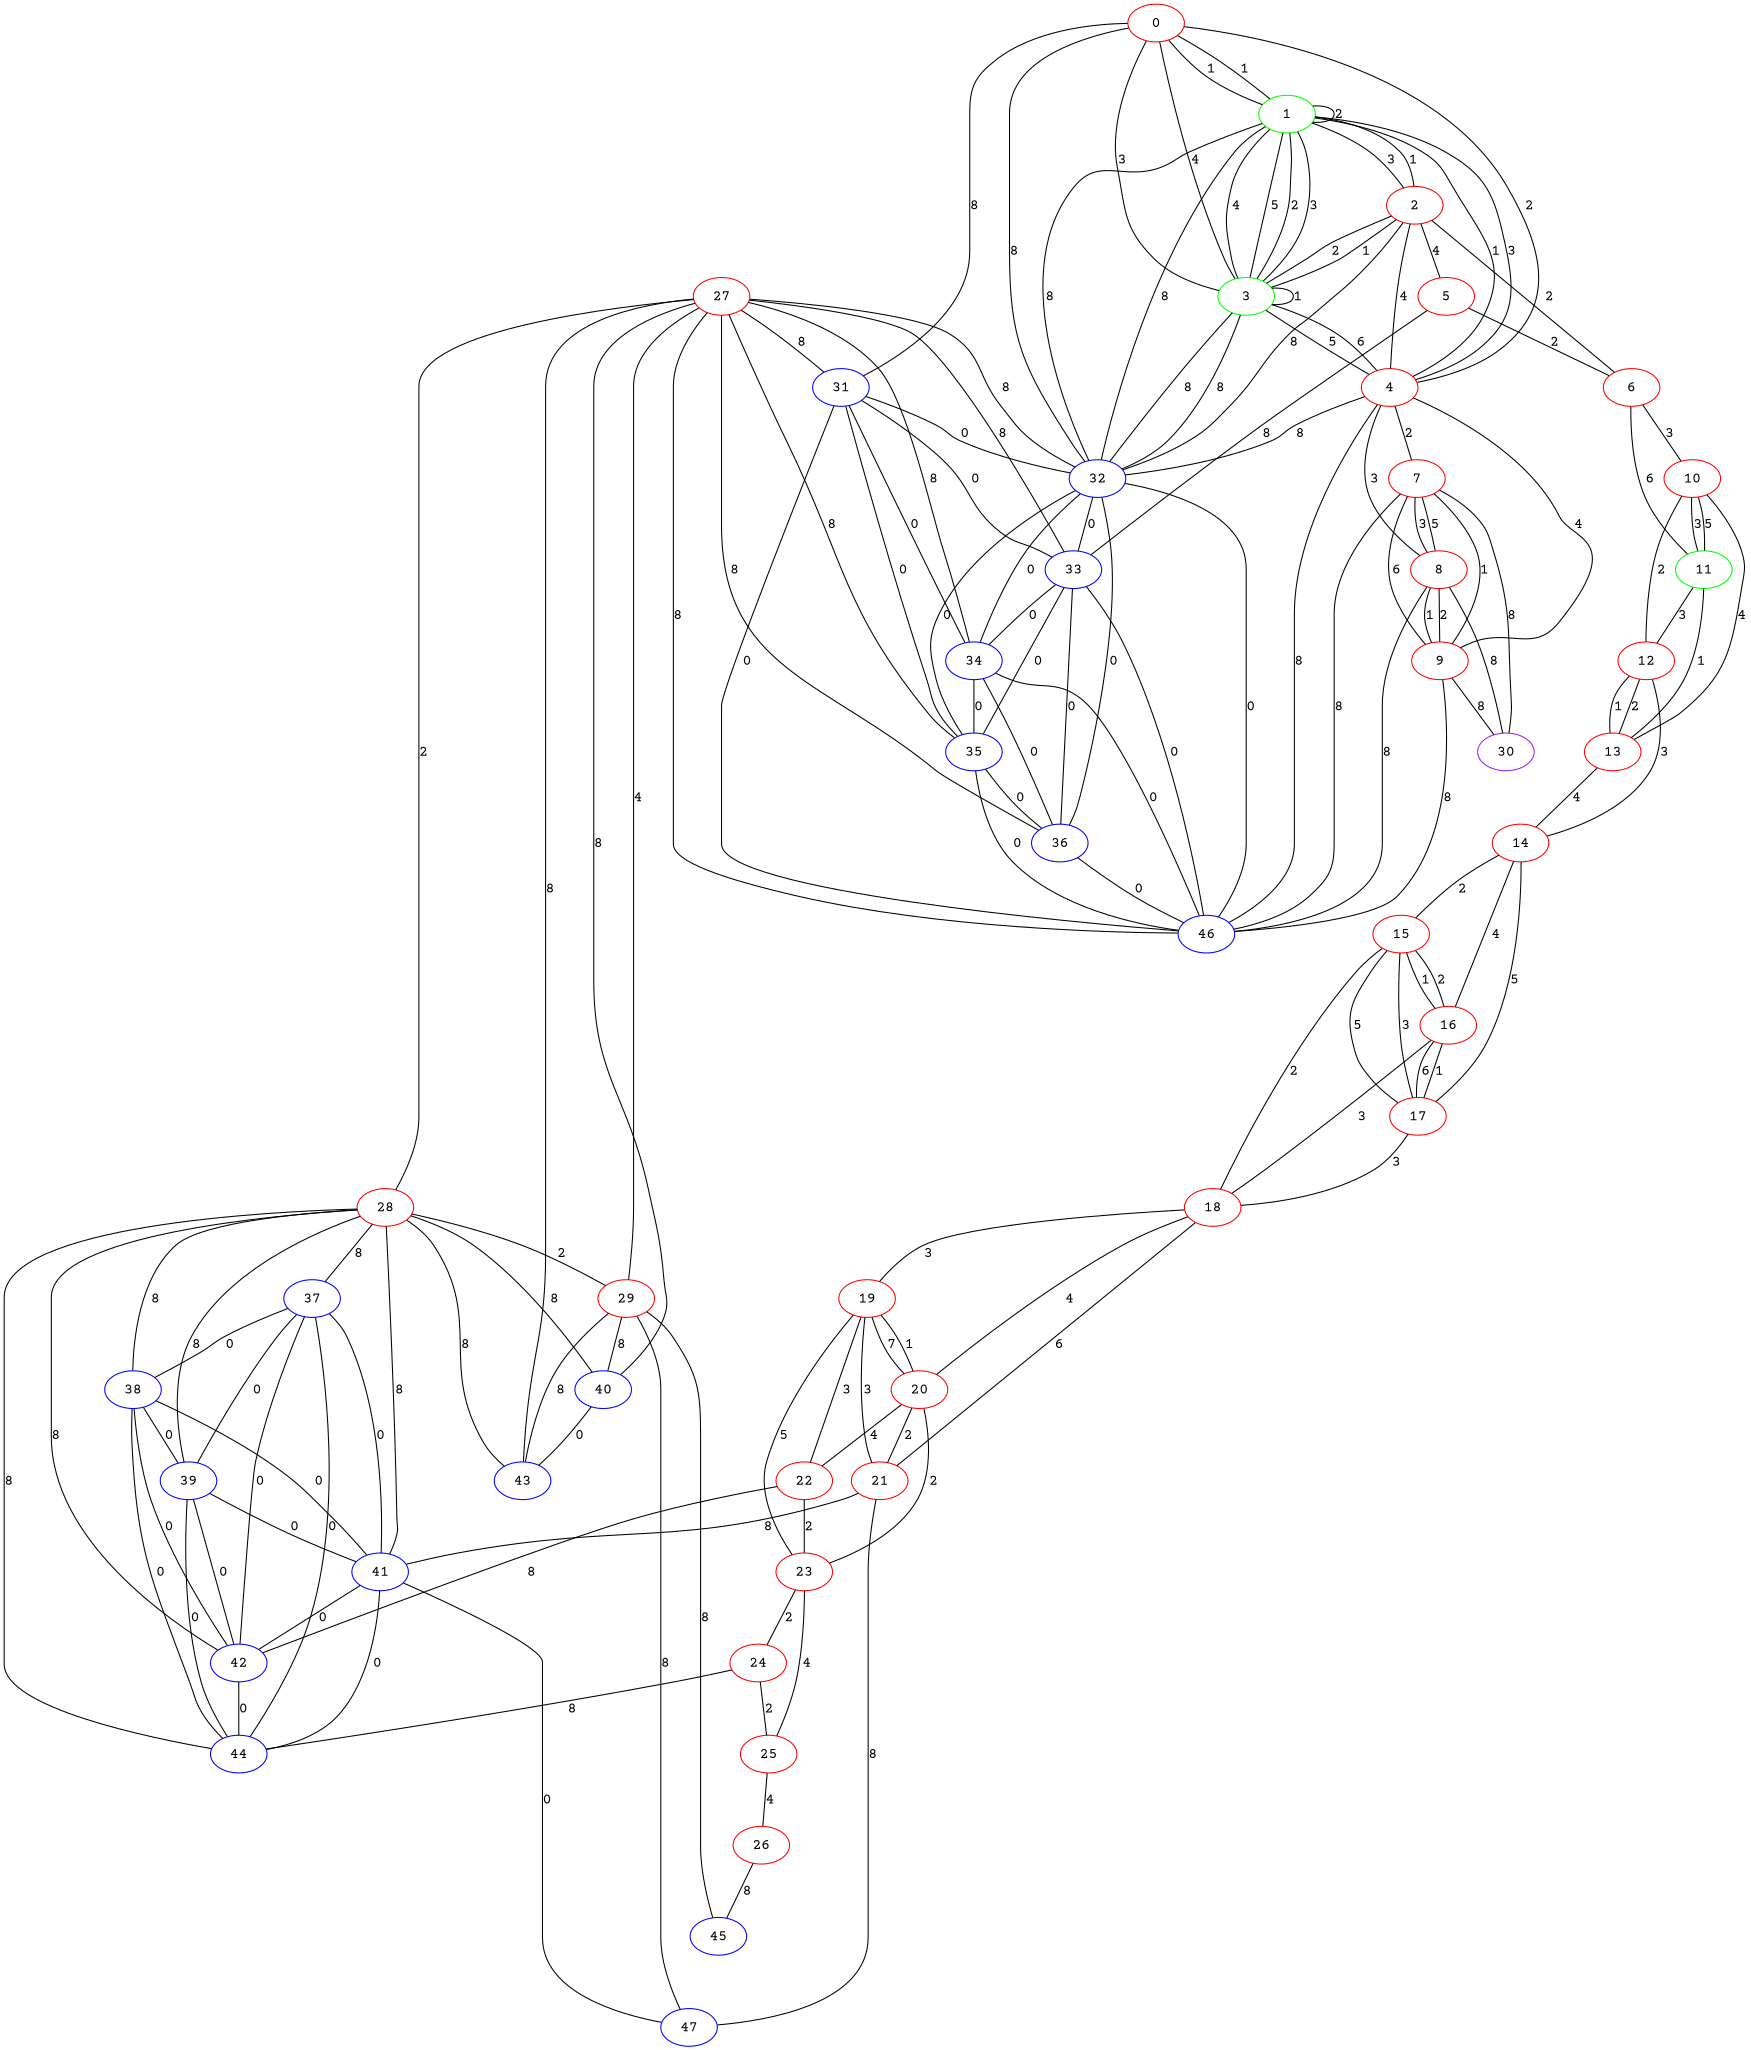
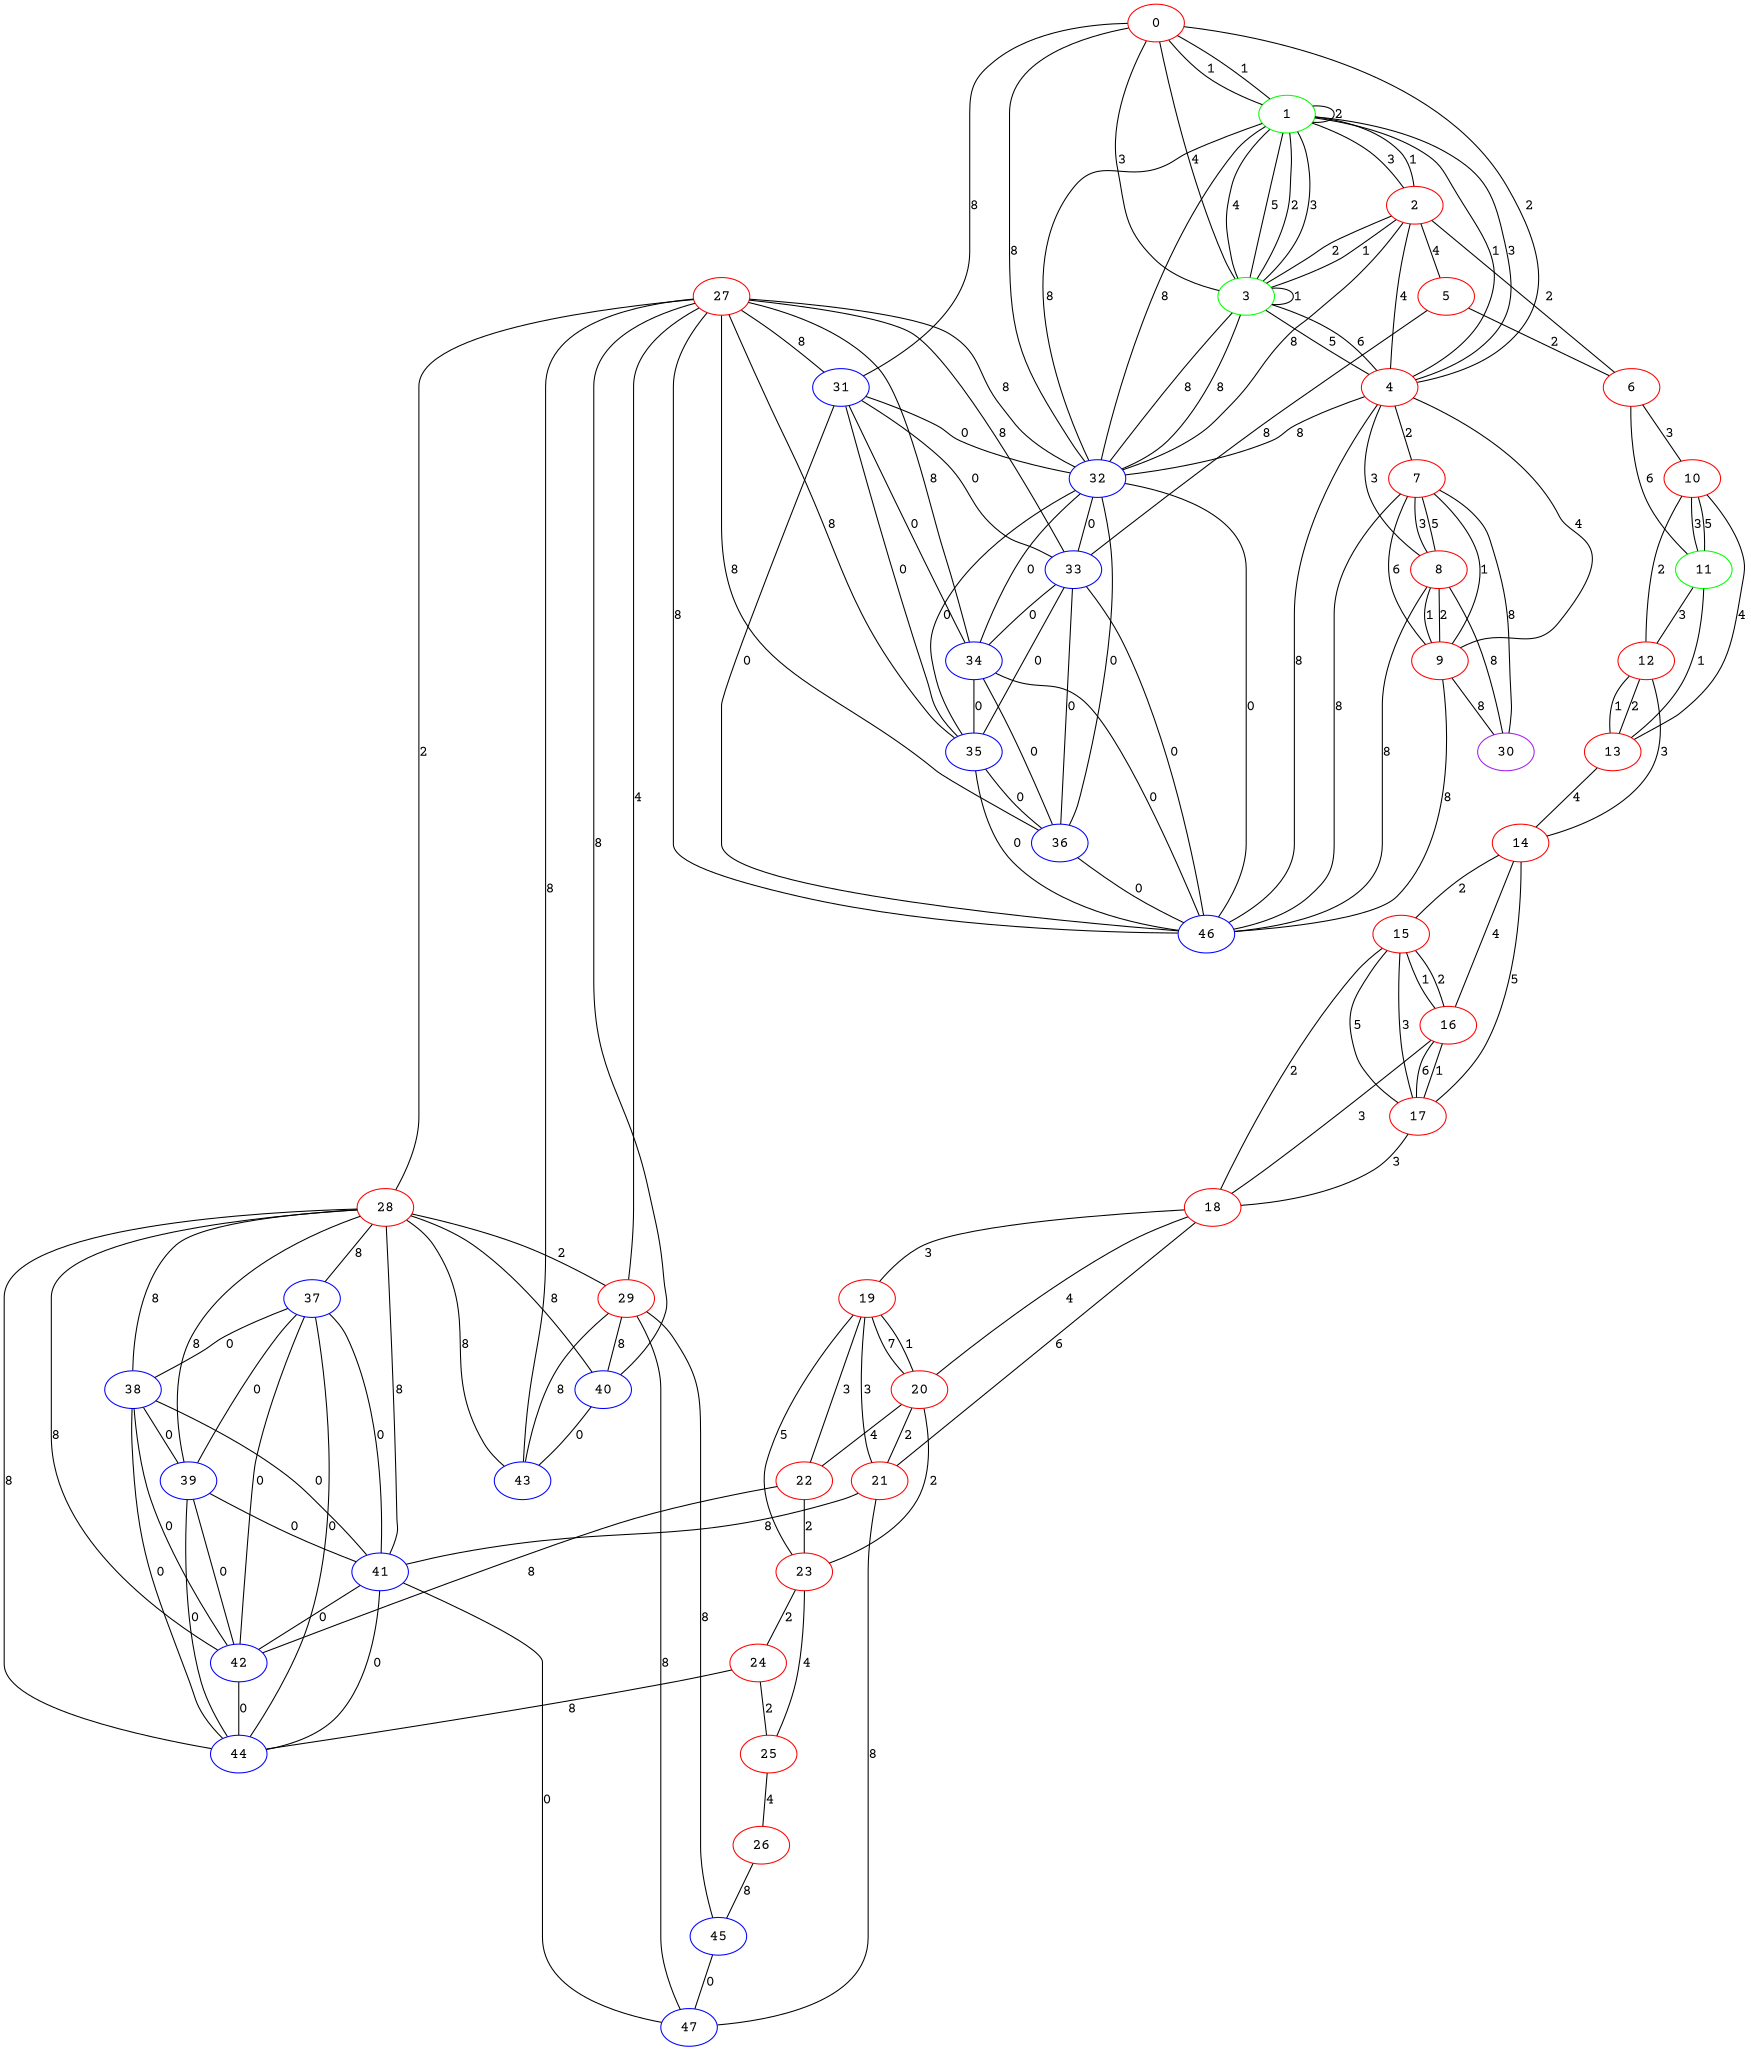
none -> (704, 1982)
